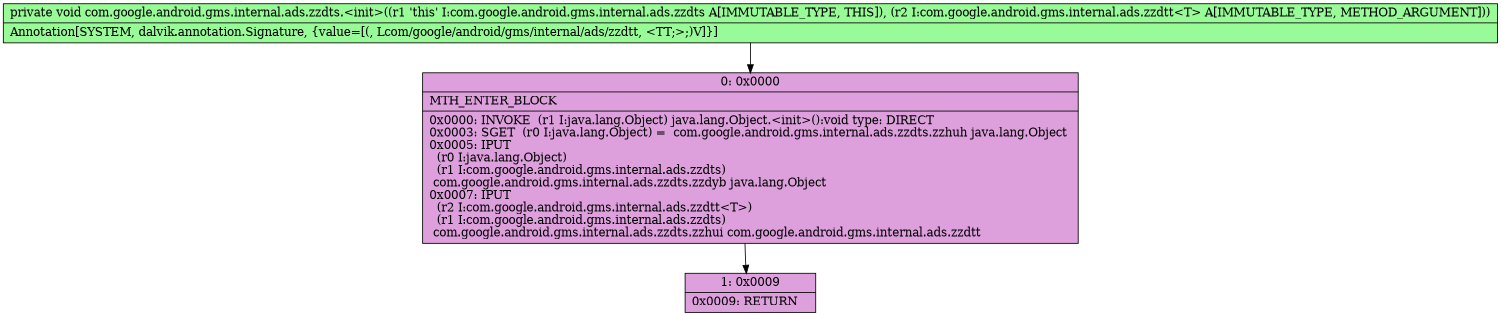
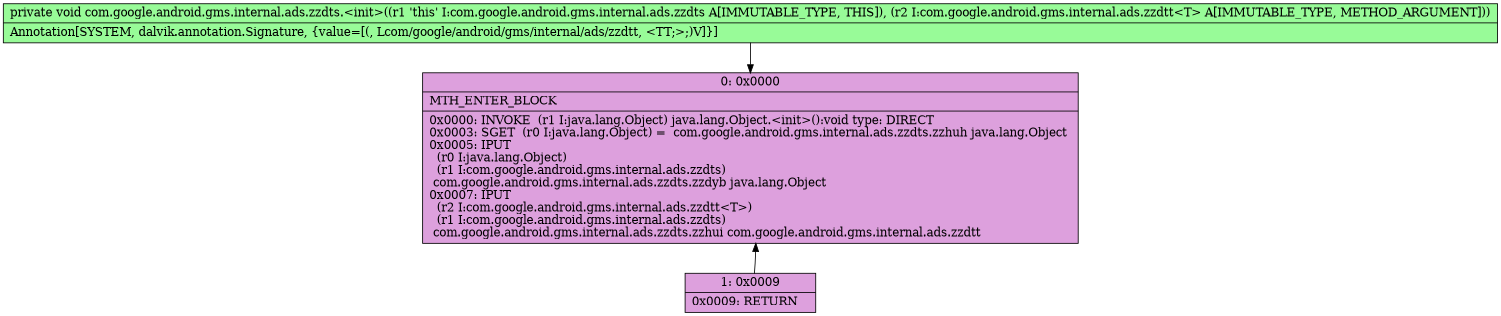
(745, 254) -> (755, 263)
